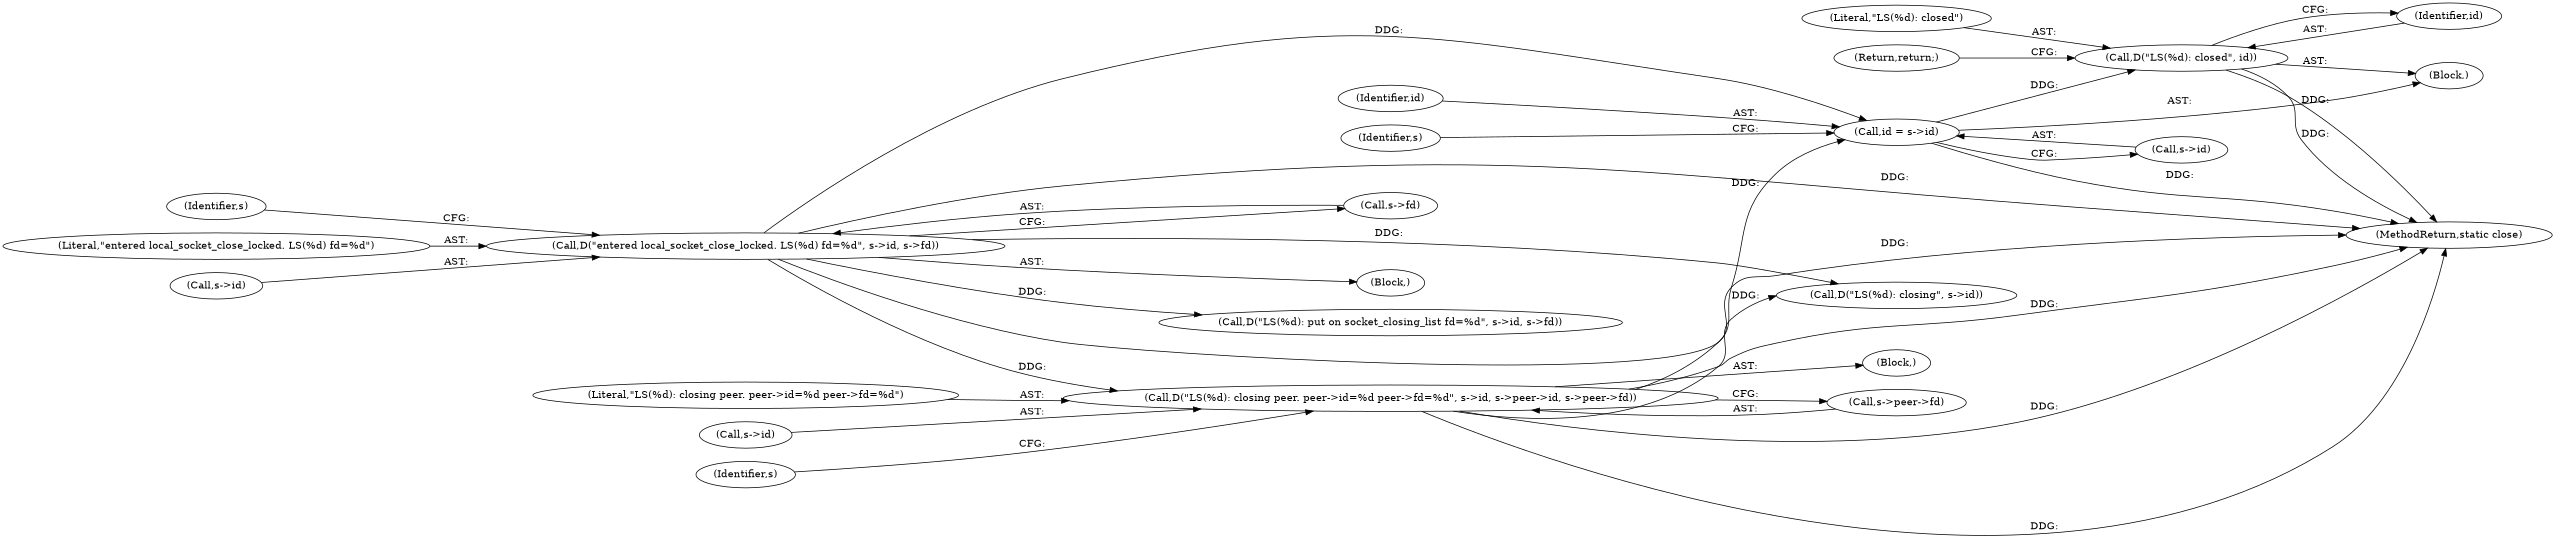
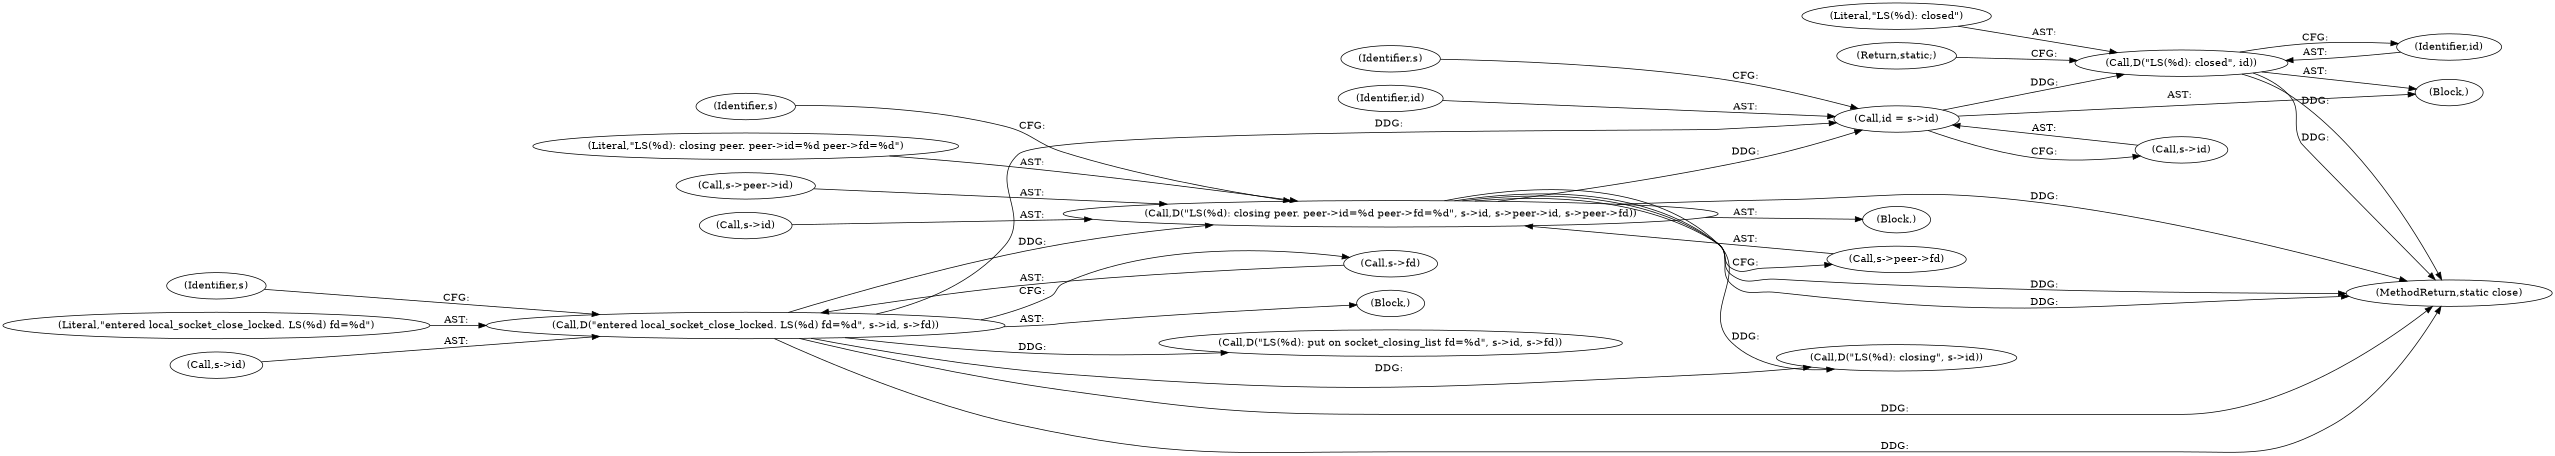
(1897, 58) -> (1897, 56)
none -> (746, 186)
(2159, 193) -> none
